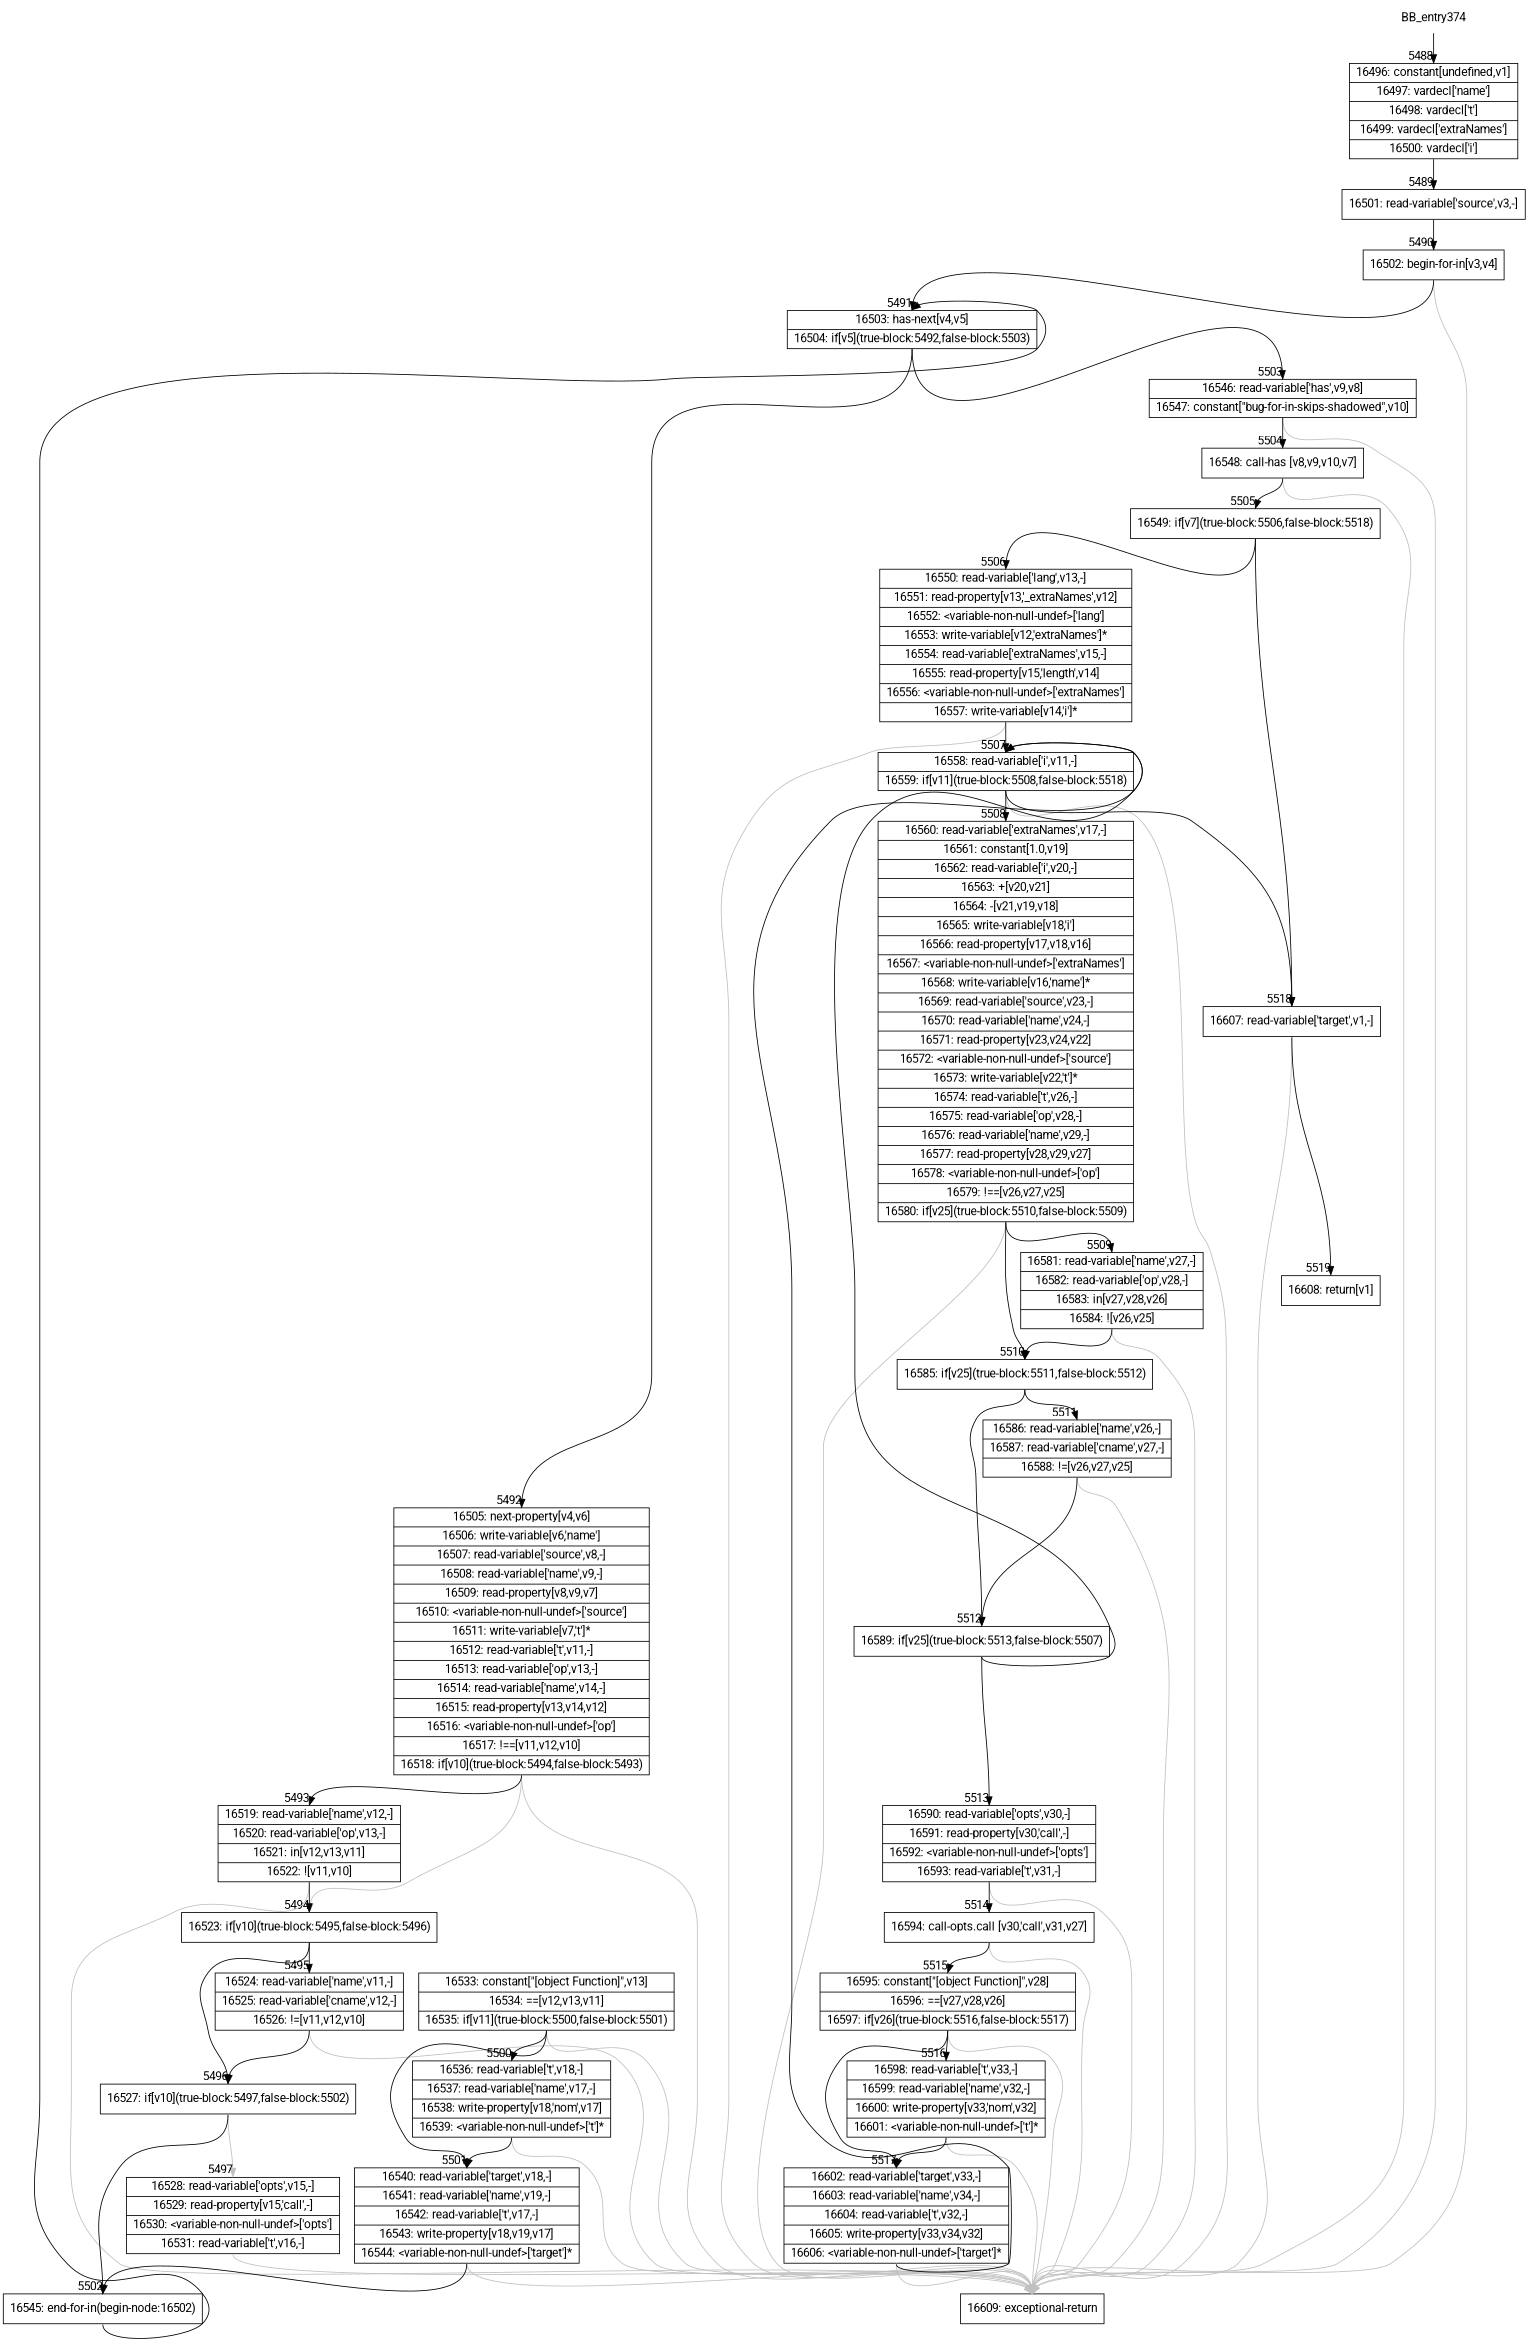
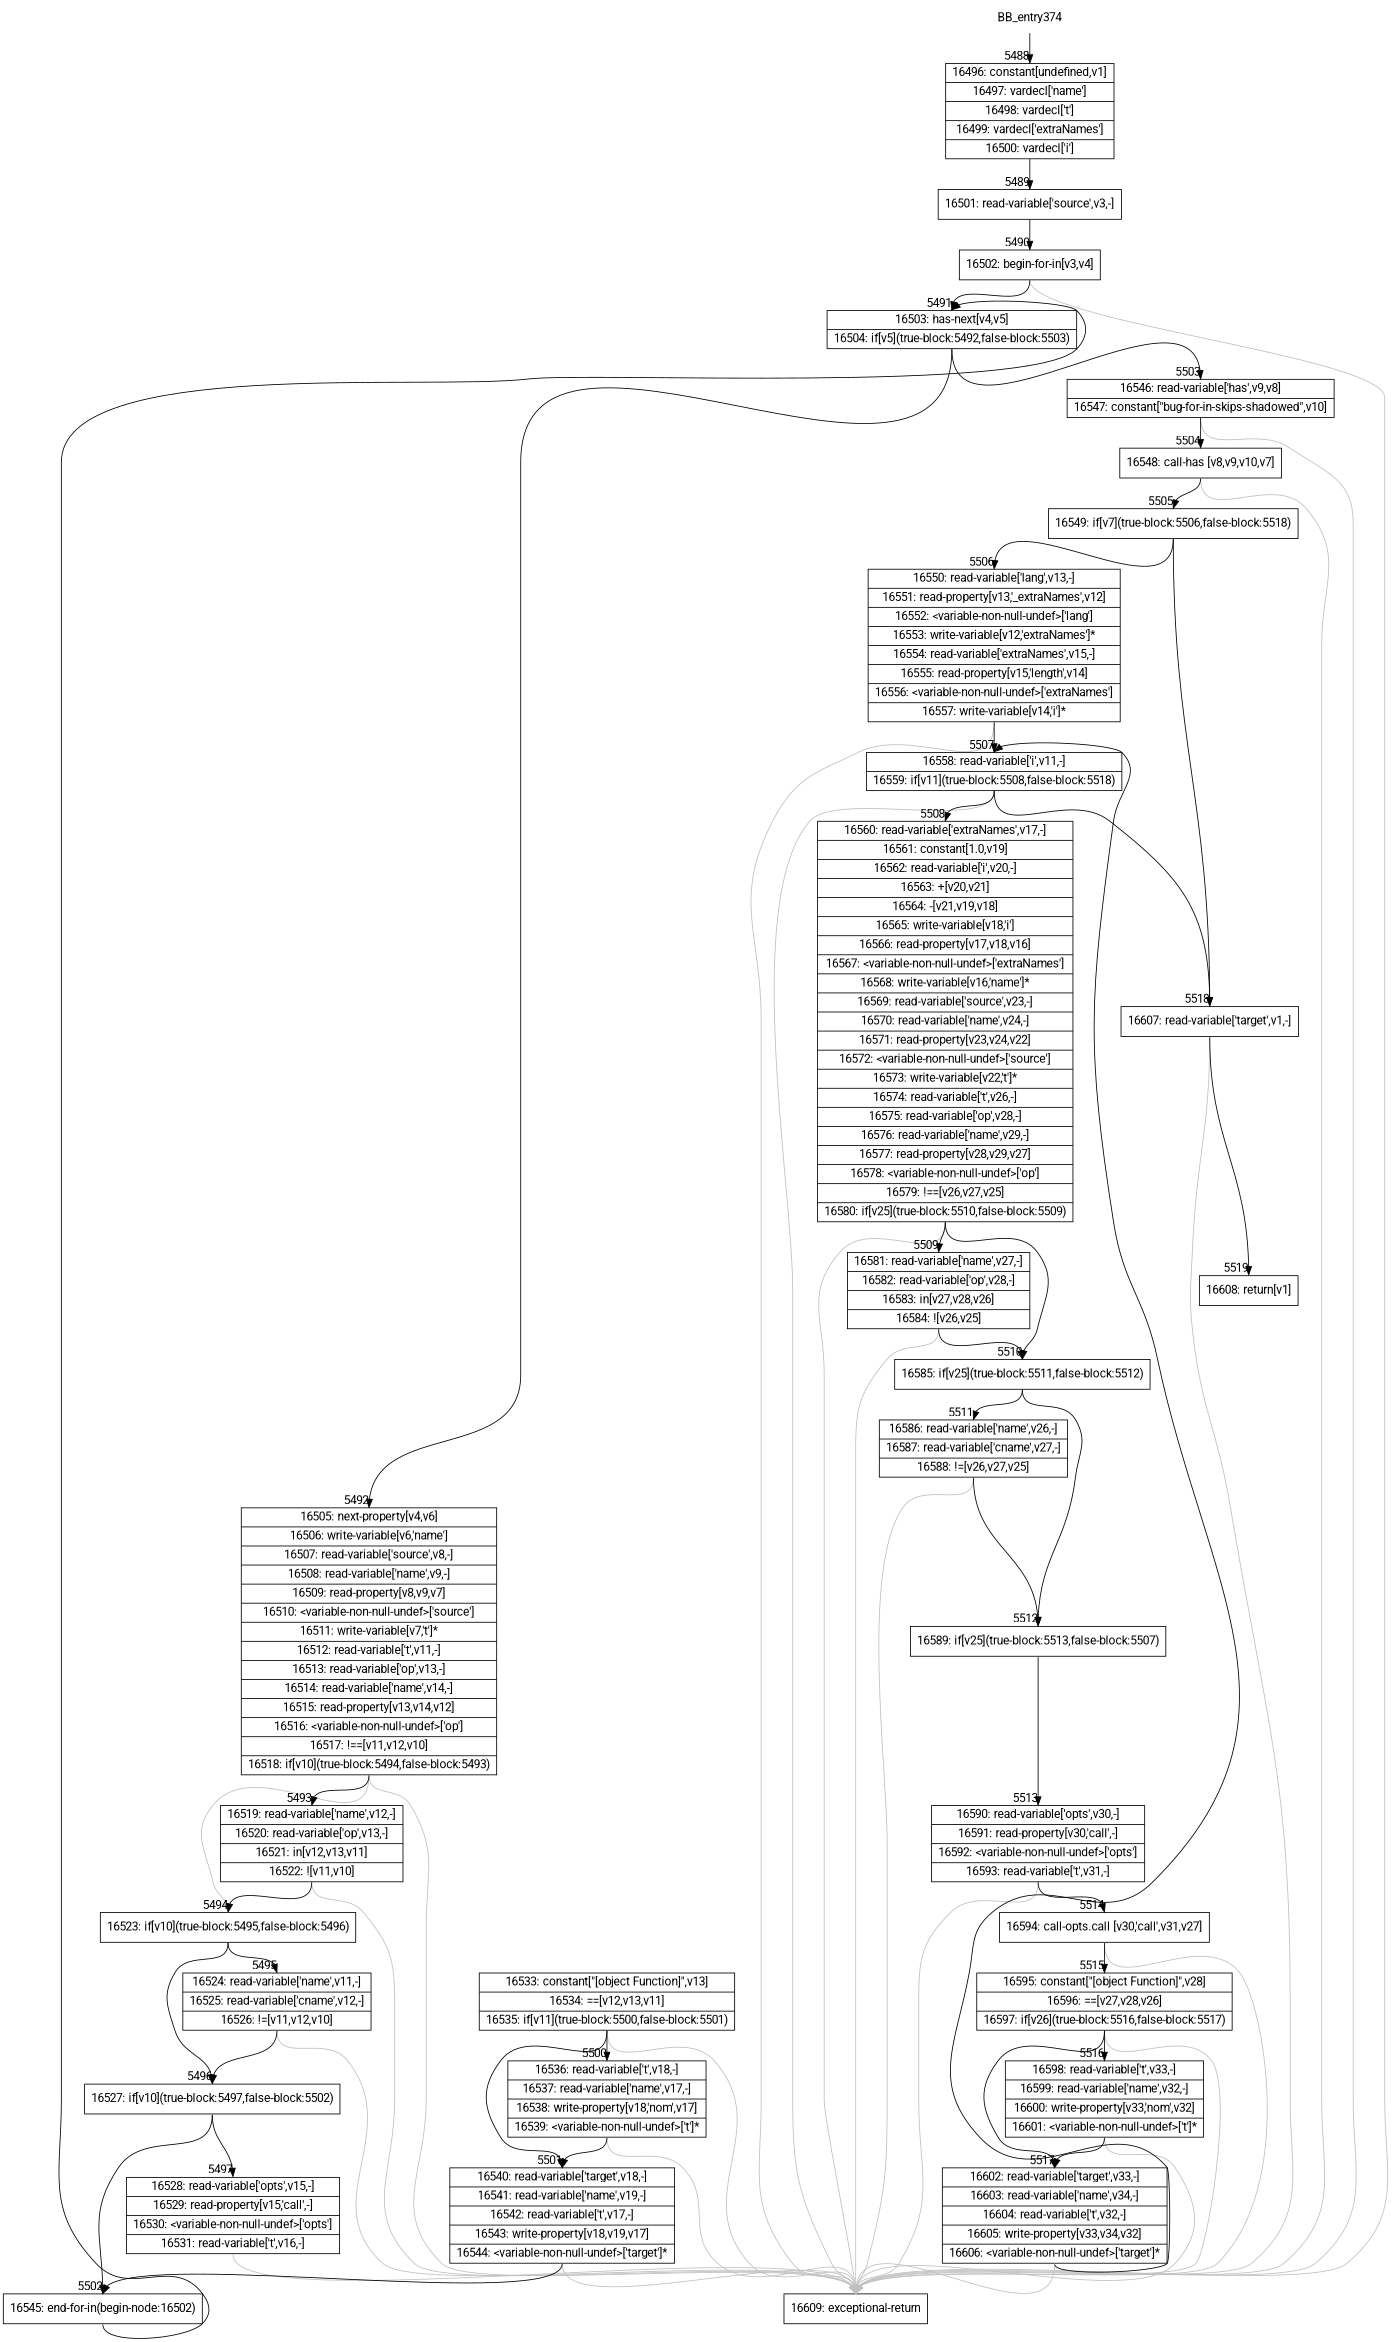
(844, 1141) -> none
(230, 2142) -> (220, 2142)
